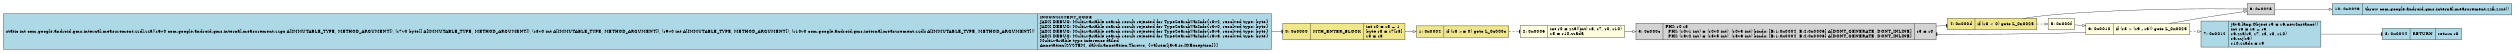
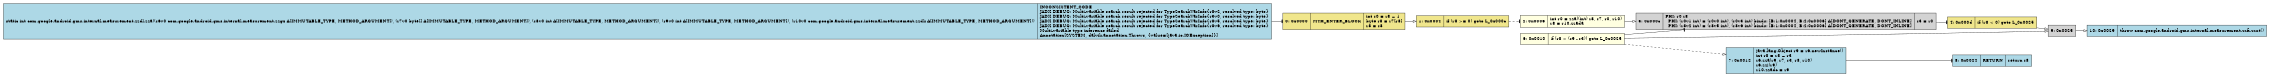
(2061, 24) -> none
